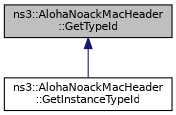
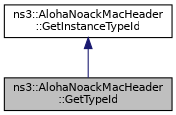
(88, 63) -> (88, 63)
